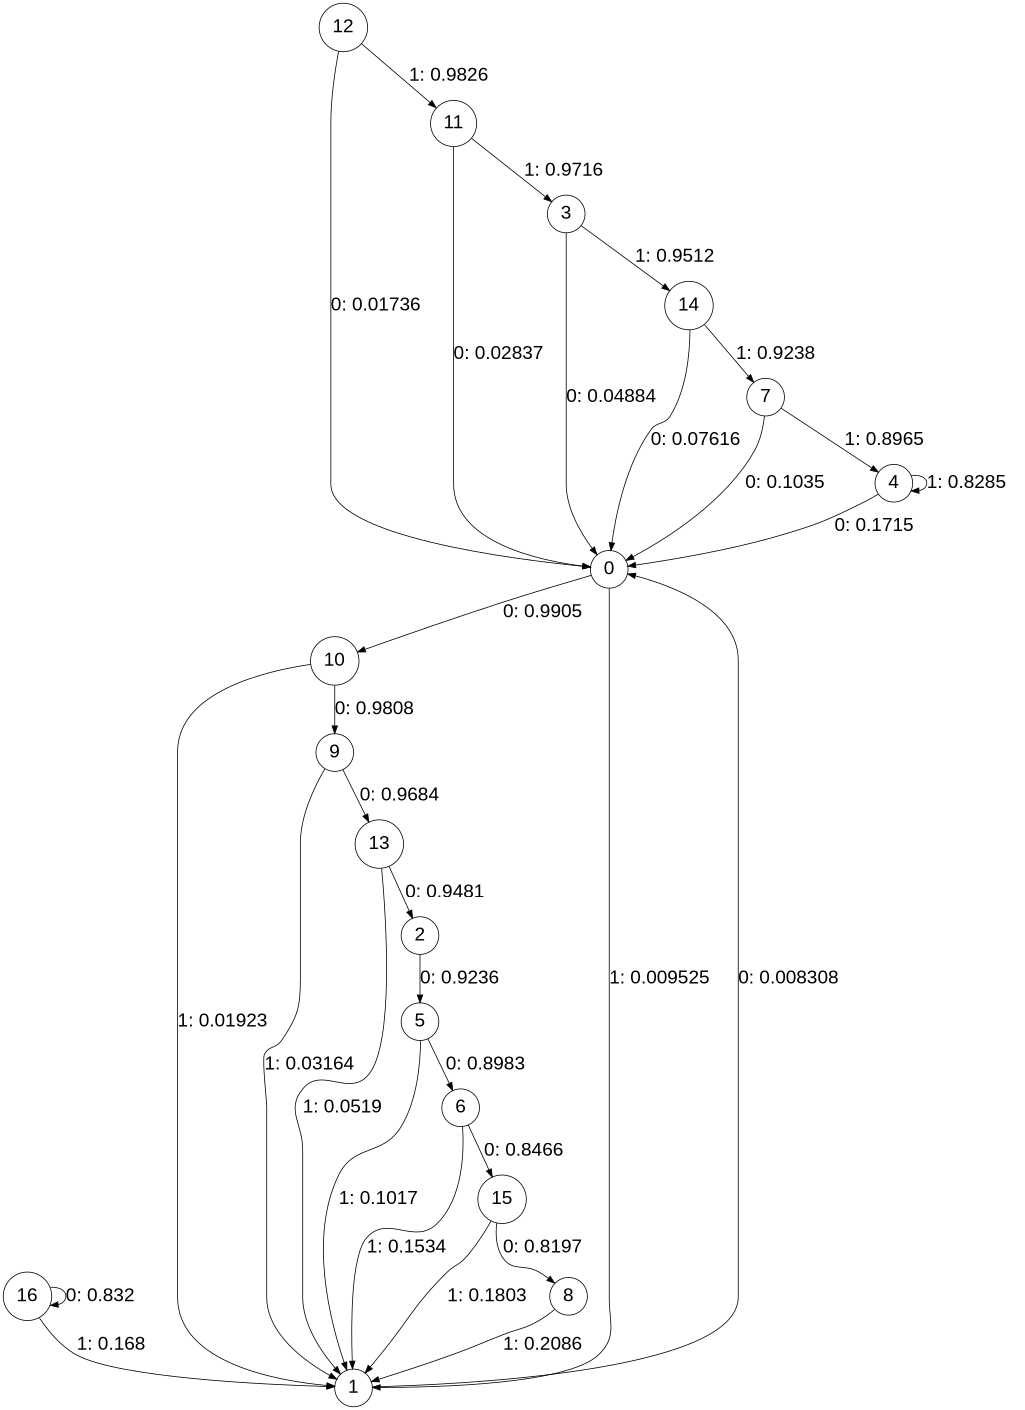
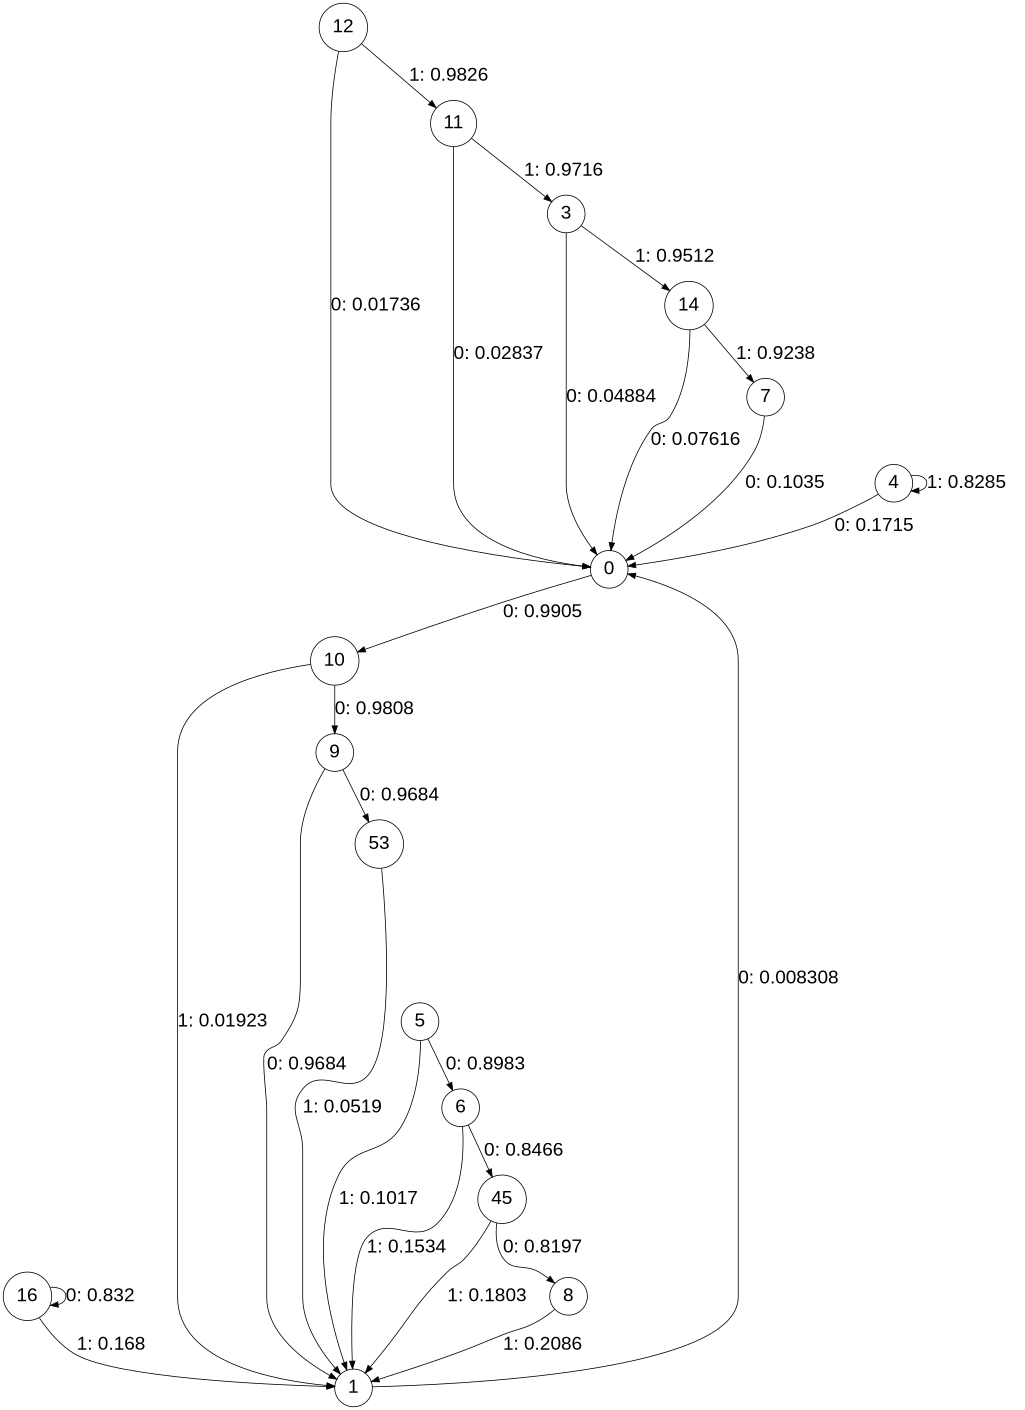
(826, 438) -> none
(379, 844) -> (379, 844)
(420, 936) -> none
(315, 1065) -> (315, 1065)
(609, 1085) -> none
(502, 1199) -> (502, 1199)
